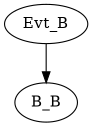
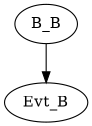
(46, 58) -> (46, 58)
